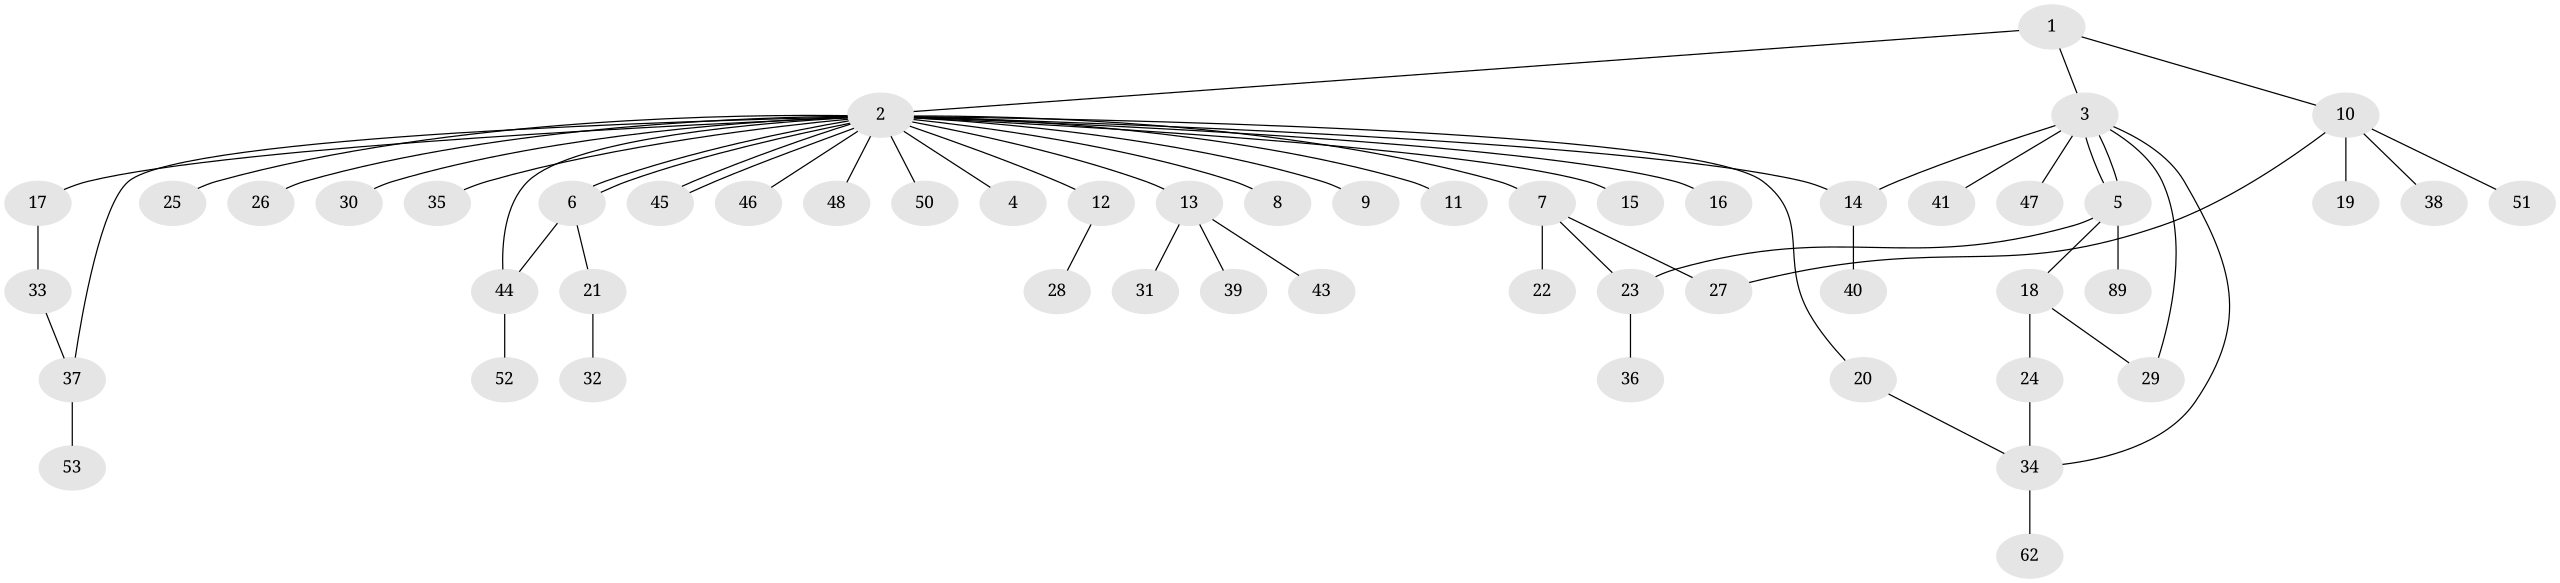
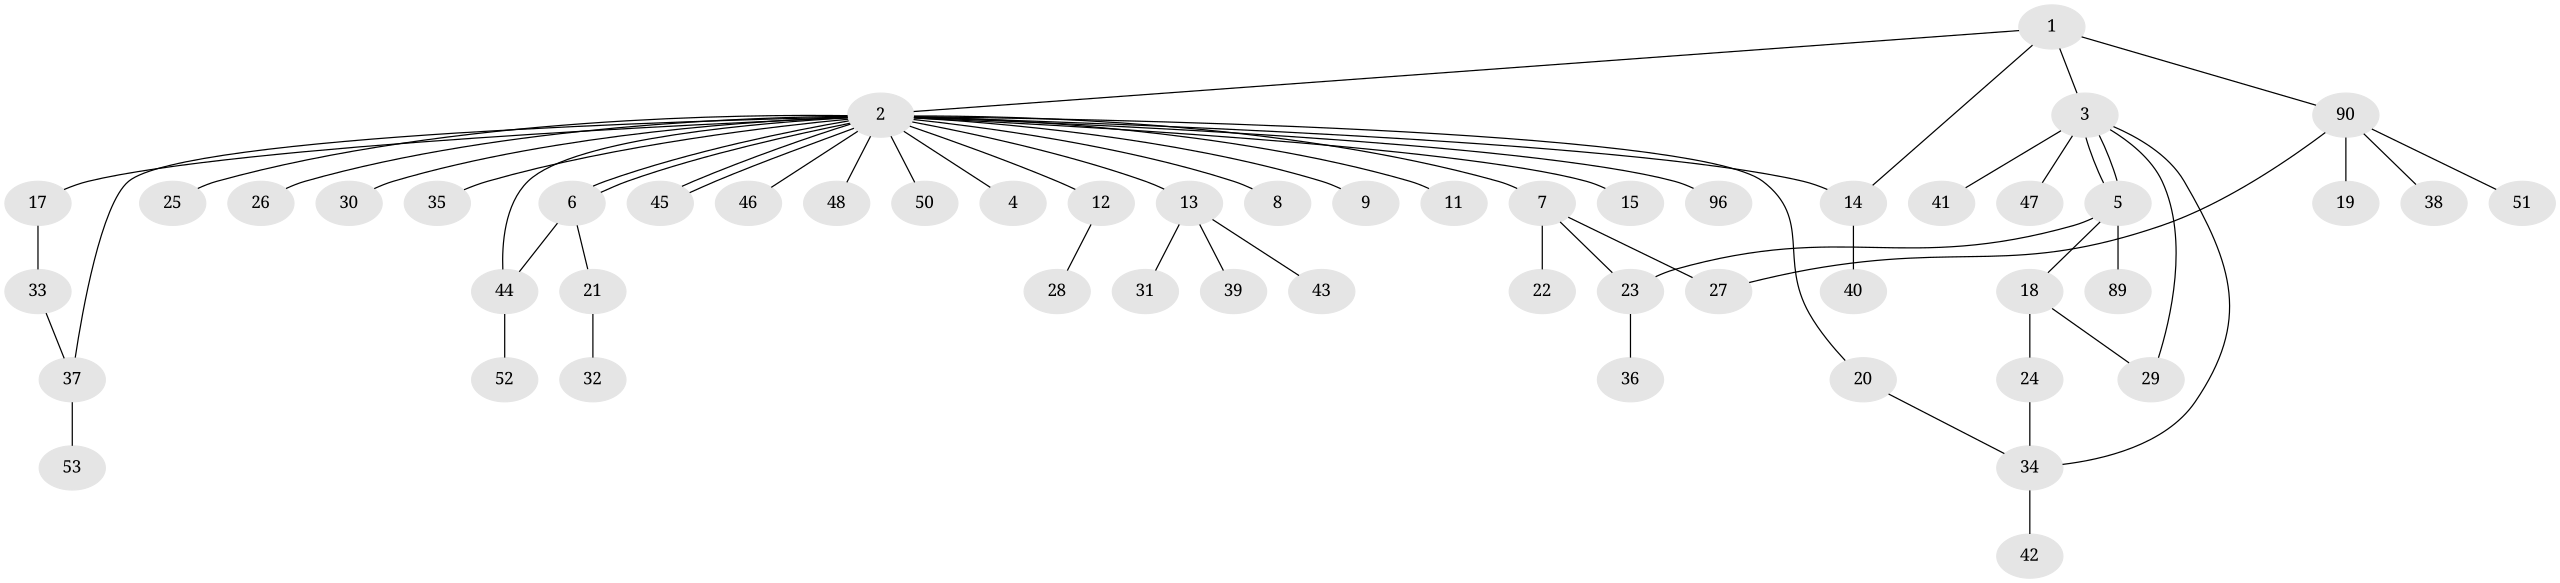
(2346, 115) -> (2346, 115)
(1967, 155) -> (1953, 115)
(1719, 203) -> (1719, 203)
(2030, 556) -> (2030, 556)
